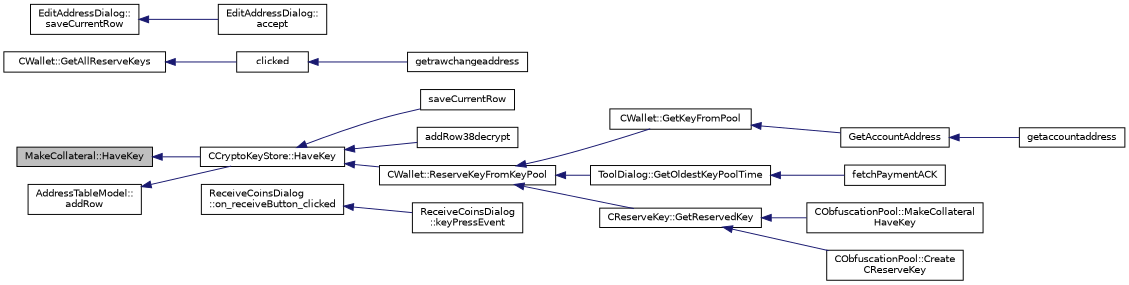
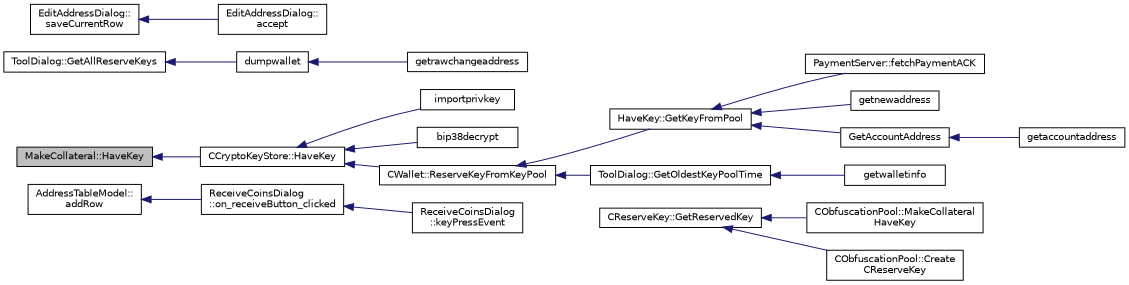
(85, 62) -> (85, 62)
(273, 62) -> (273, 62)
none -> (895, 64)
(468, 100) -> (468, 100)
none -> (895, 101)
(681, 119) -> (681, 119)
(468, 137) -> (468, 137)
(191, 175) -> (176, 199)
(895, 175) -> (895, 175)
(579, 198) -> none
